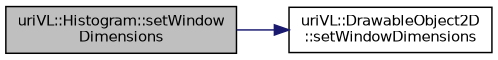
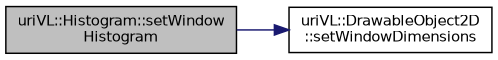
(121, 30) -> (121, 30)
